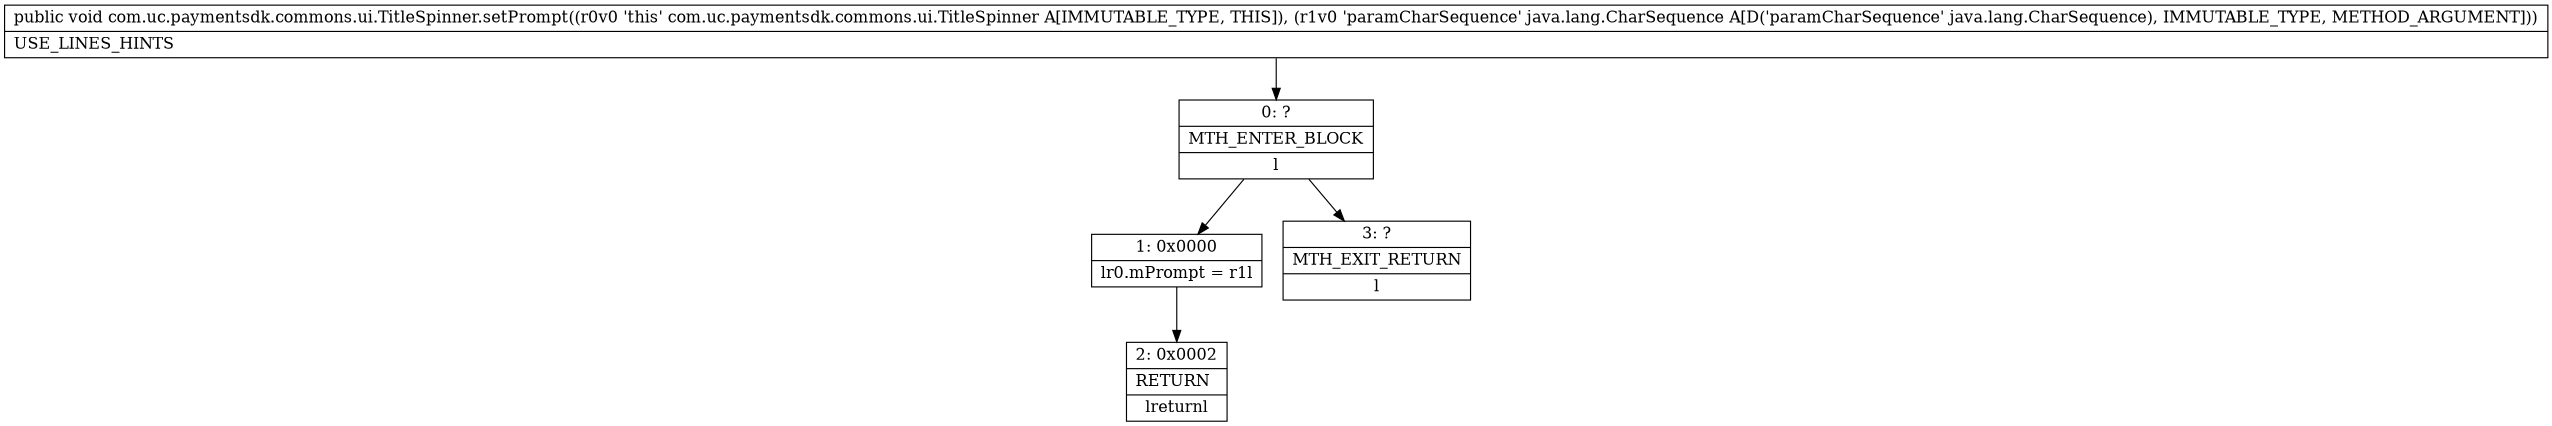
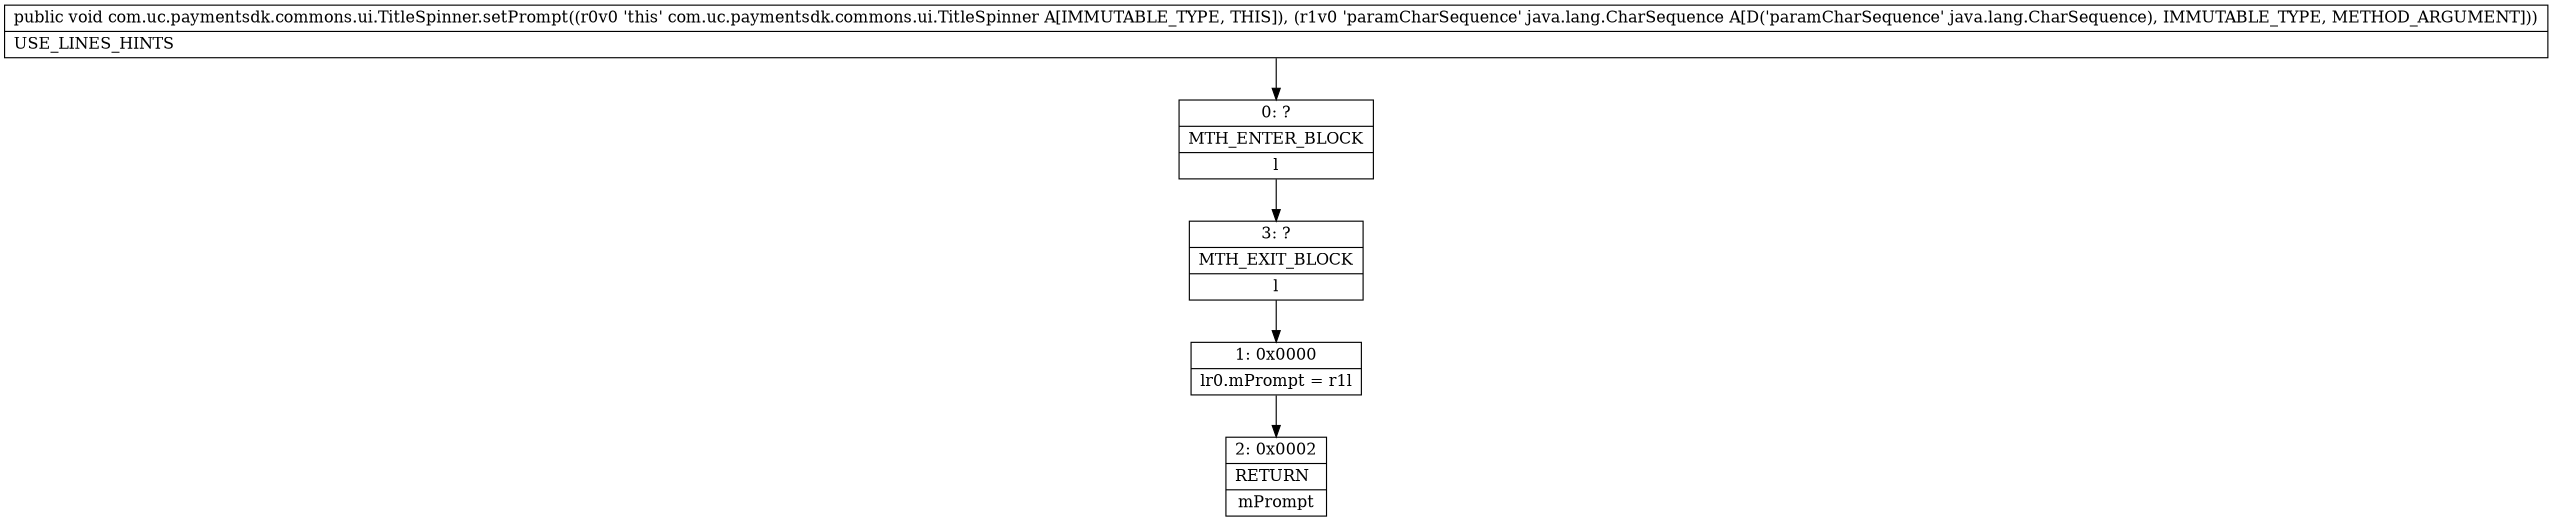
(1225, 202) -> (1276, 315)
(1377, 260) -> (1276, 260)
(1177, 407) -> (1276, 502)
